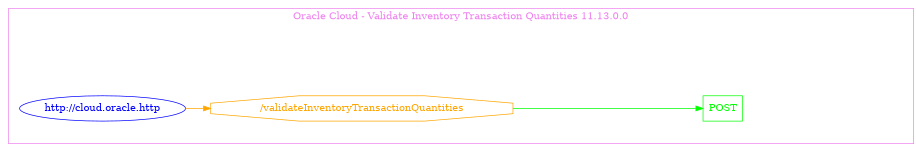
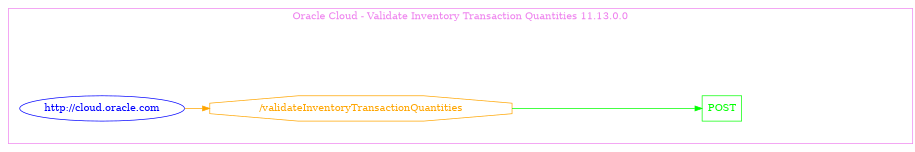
(103, 108) -> (102, 108)
